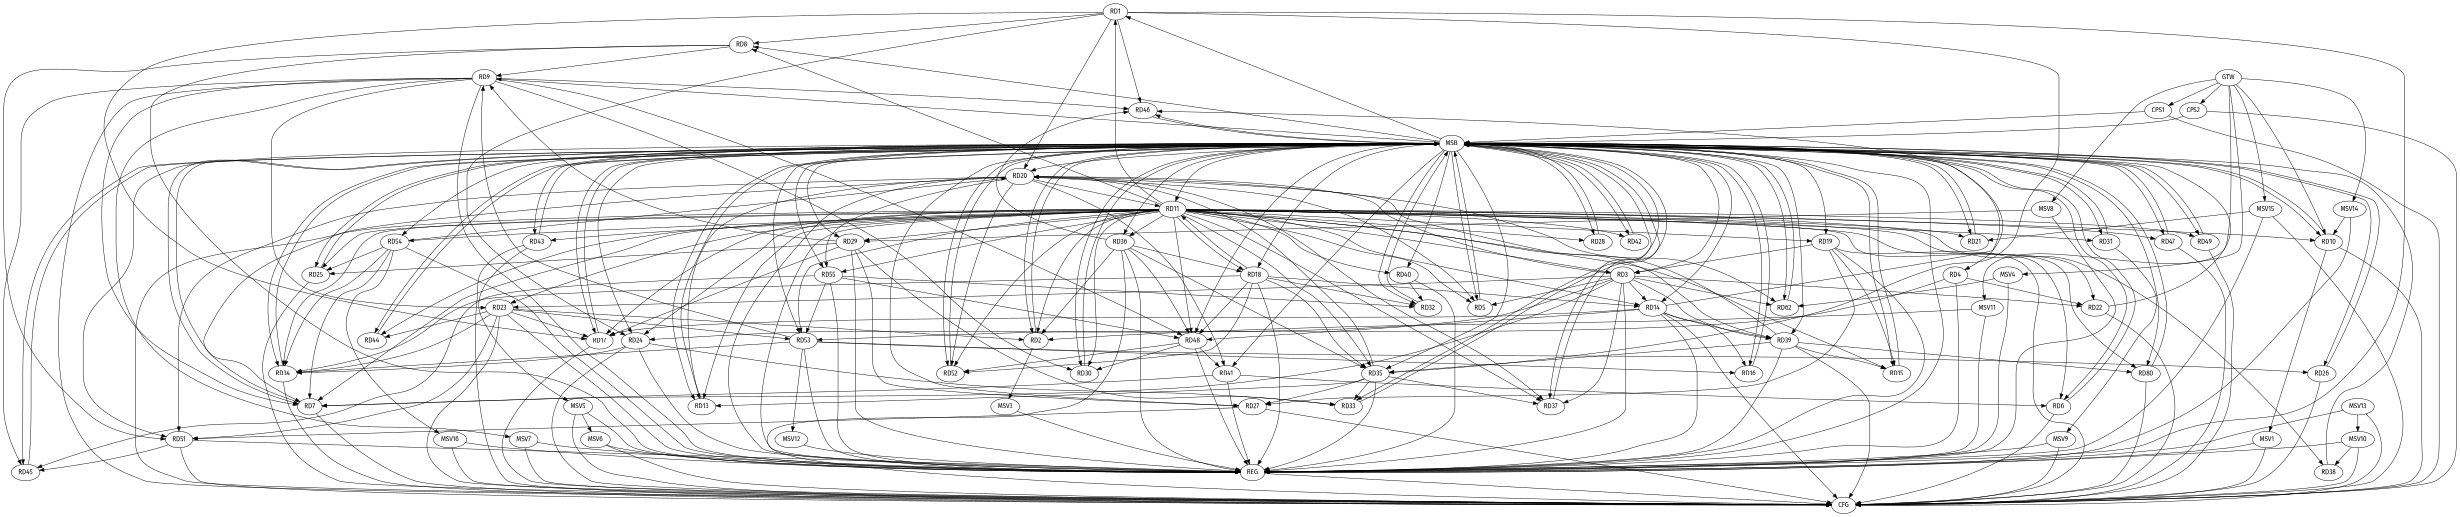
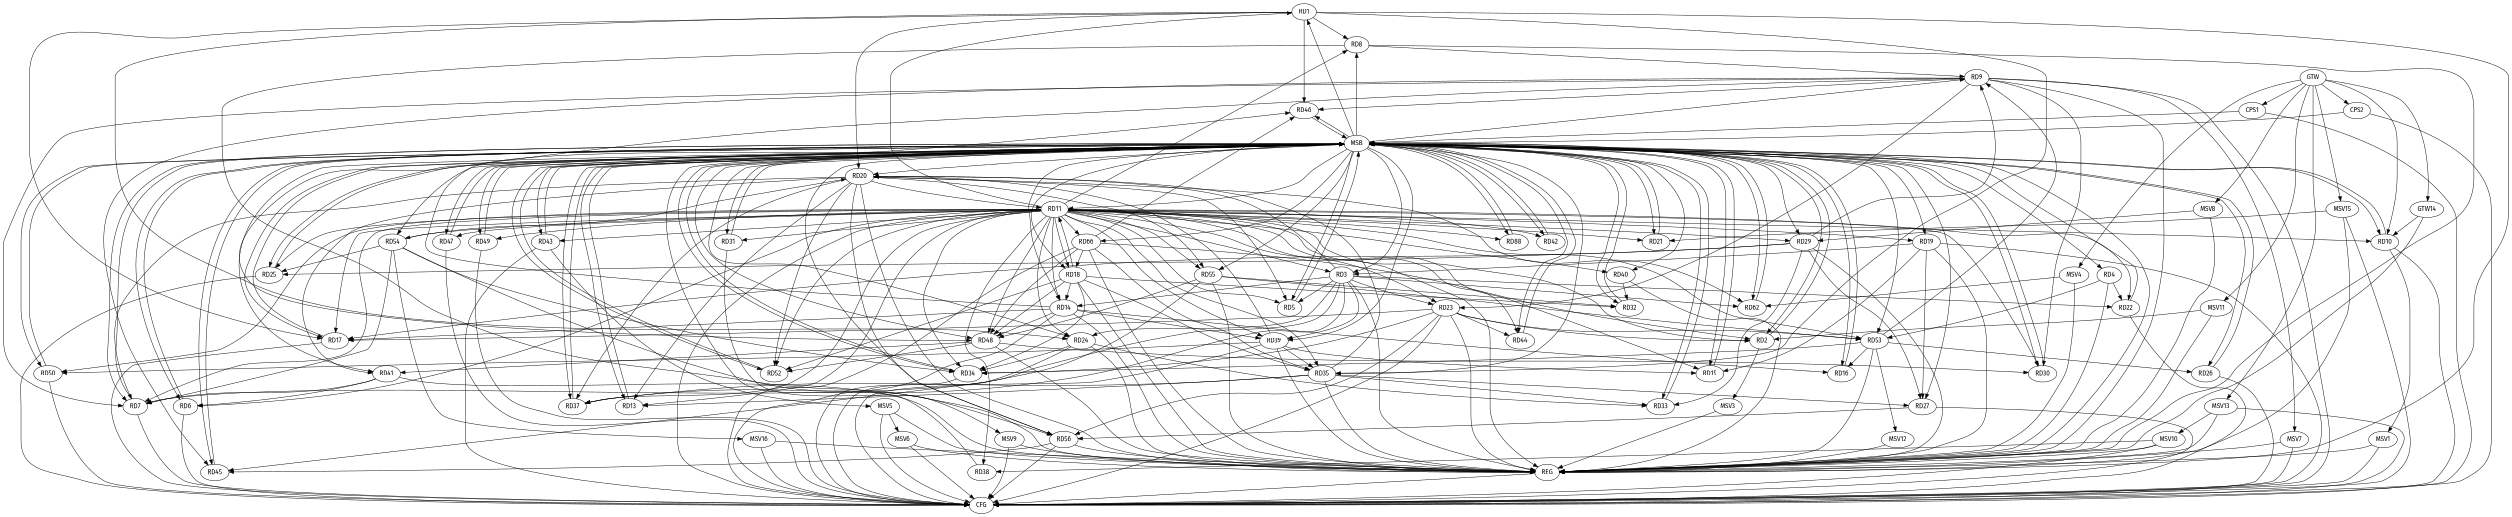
(2350, 209) -> (2427, 209)
(1120, 242) -> (1086, 242)
(1598, 242) -> (1514, 242)
none -> (2311, 252)
(2146, 374) -> (48, 374)
(179, 440) -> (1064, 440)
